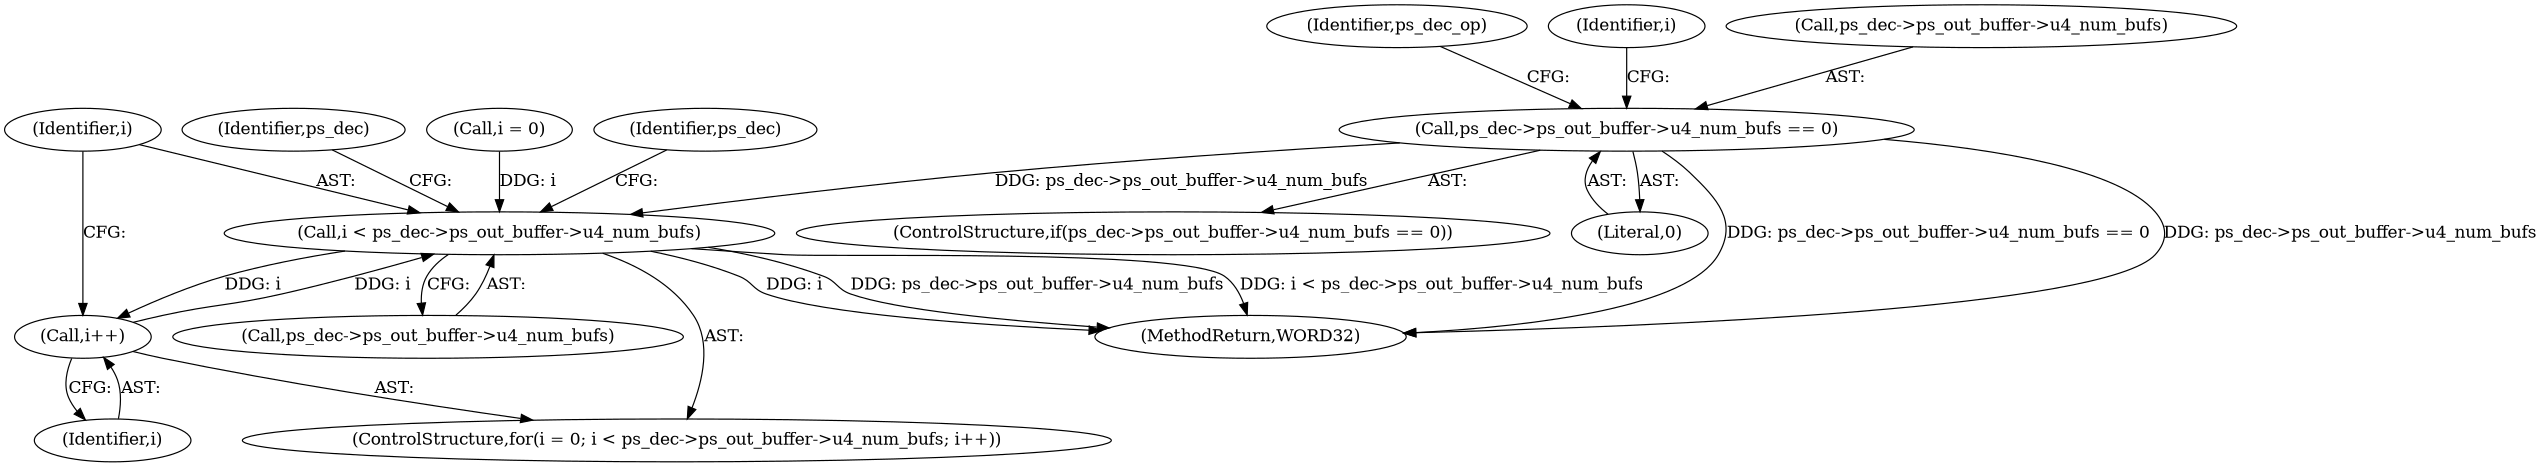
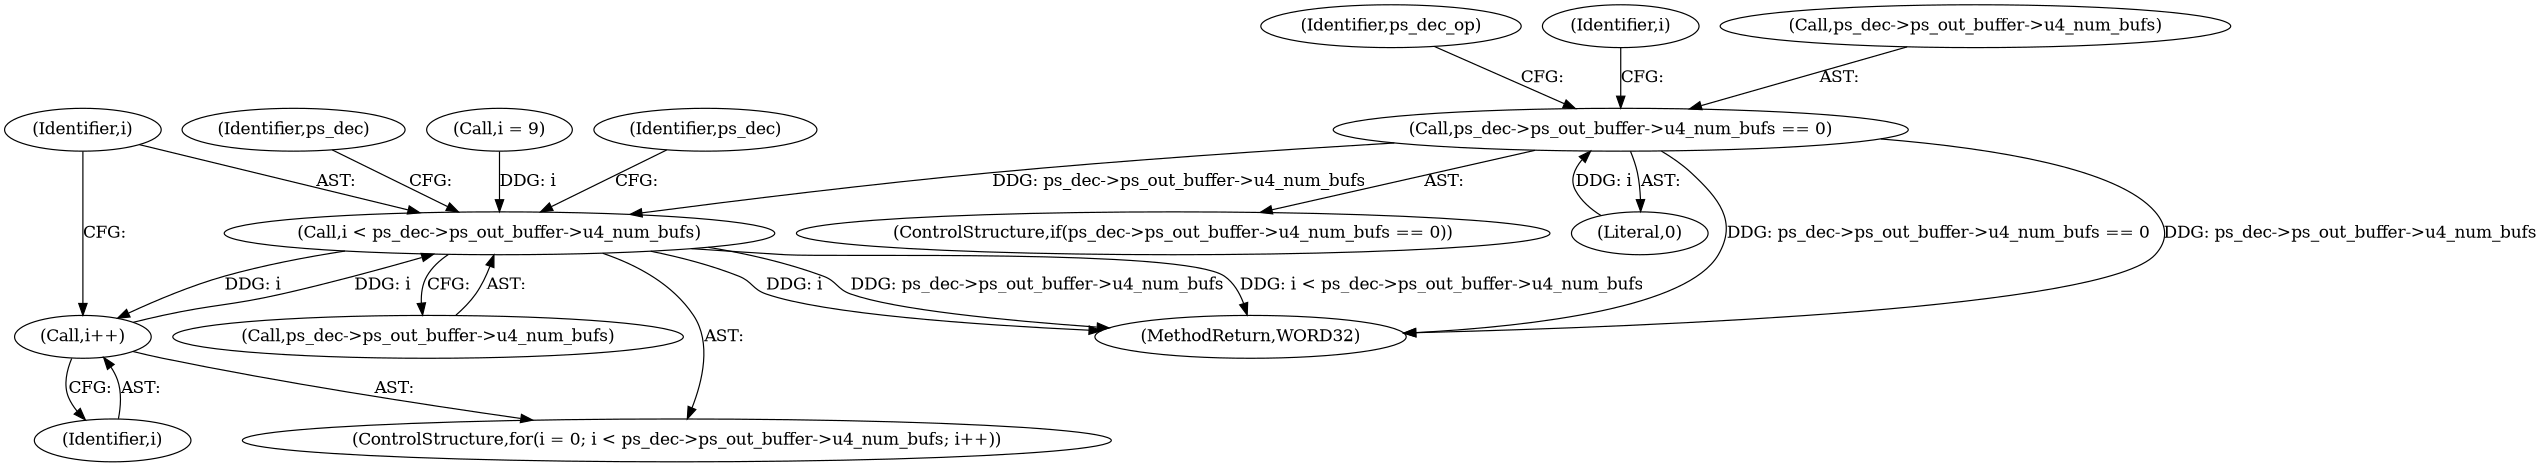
(499, 130) -> (499, 130)
(1610, 182) -> (1604, 182)
